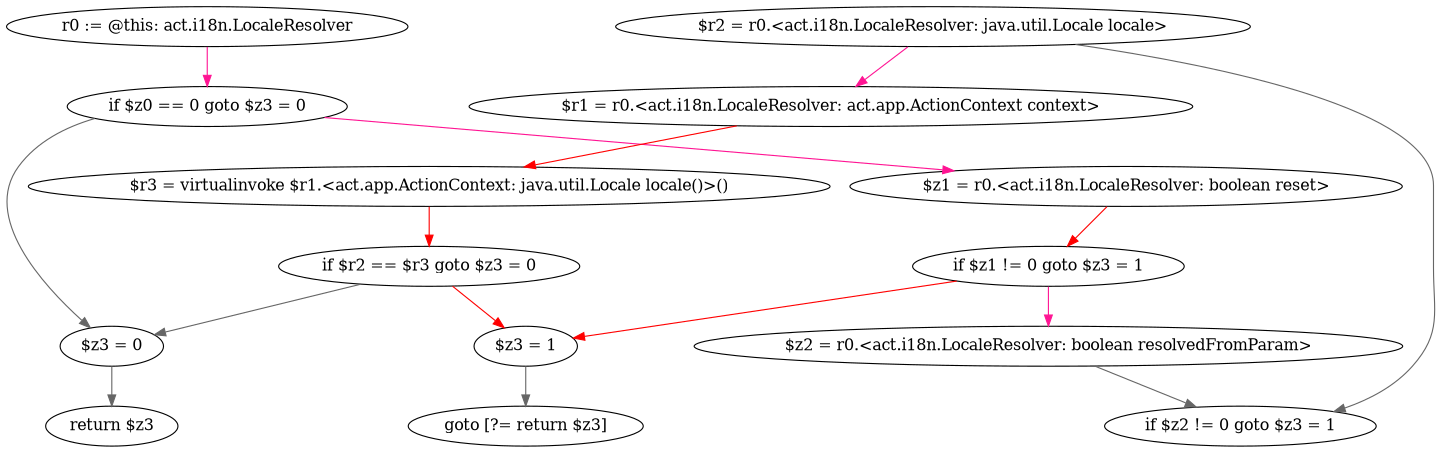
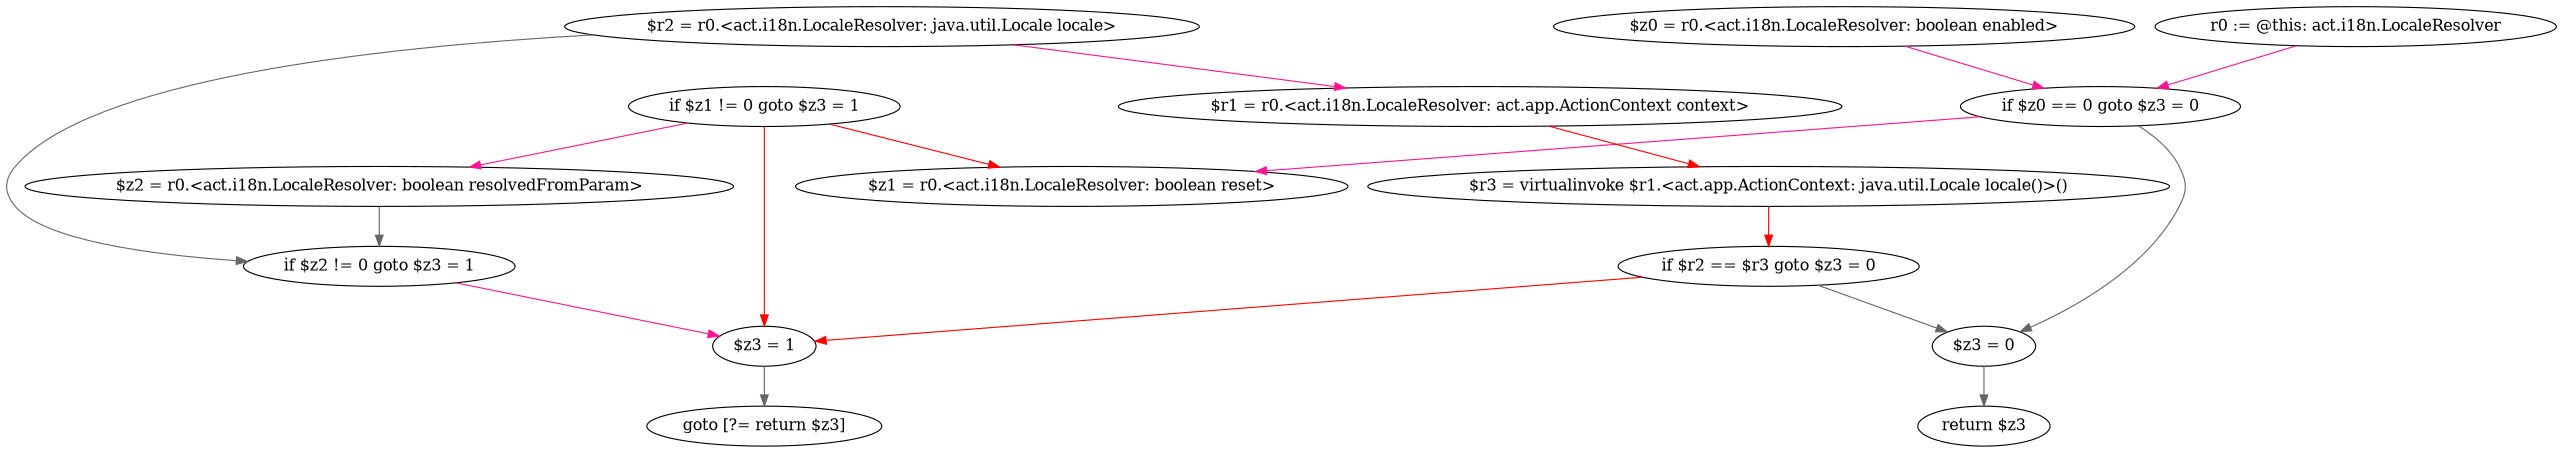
none -> (1844, 27)
(1091, 222) -> (909, 144)
none -> (582, 308)
